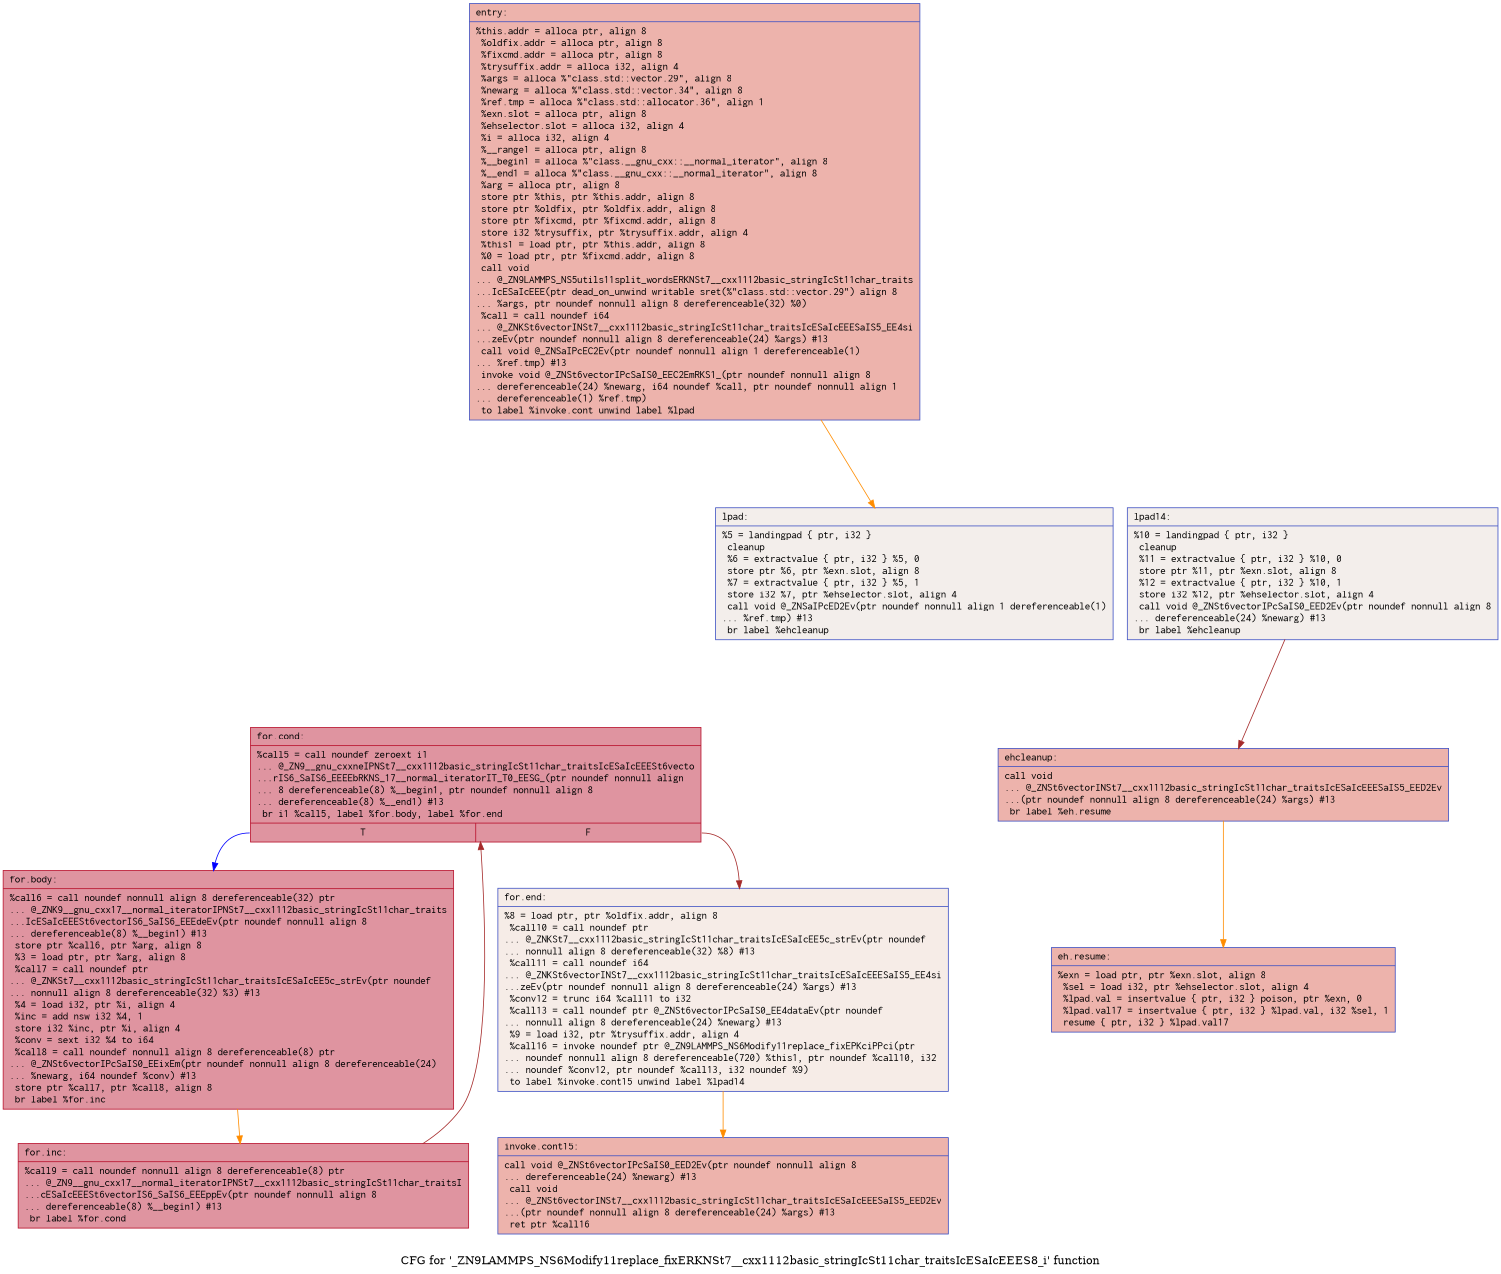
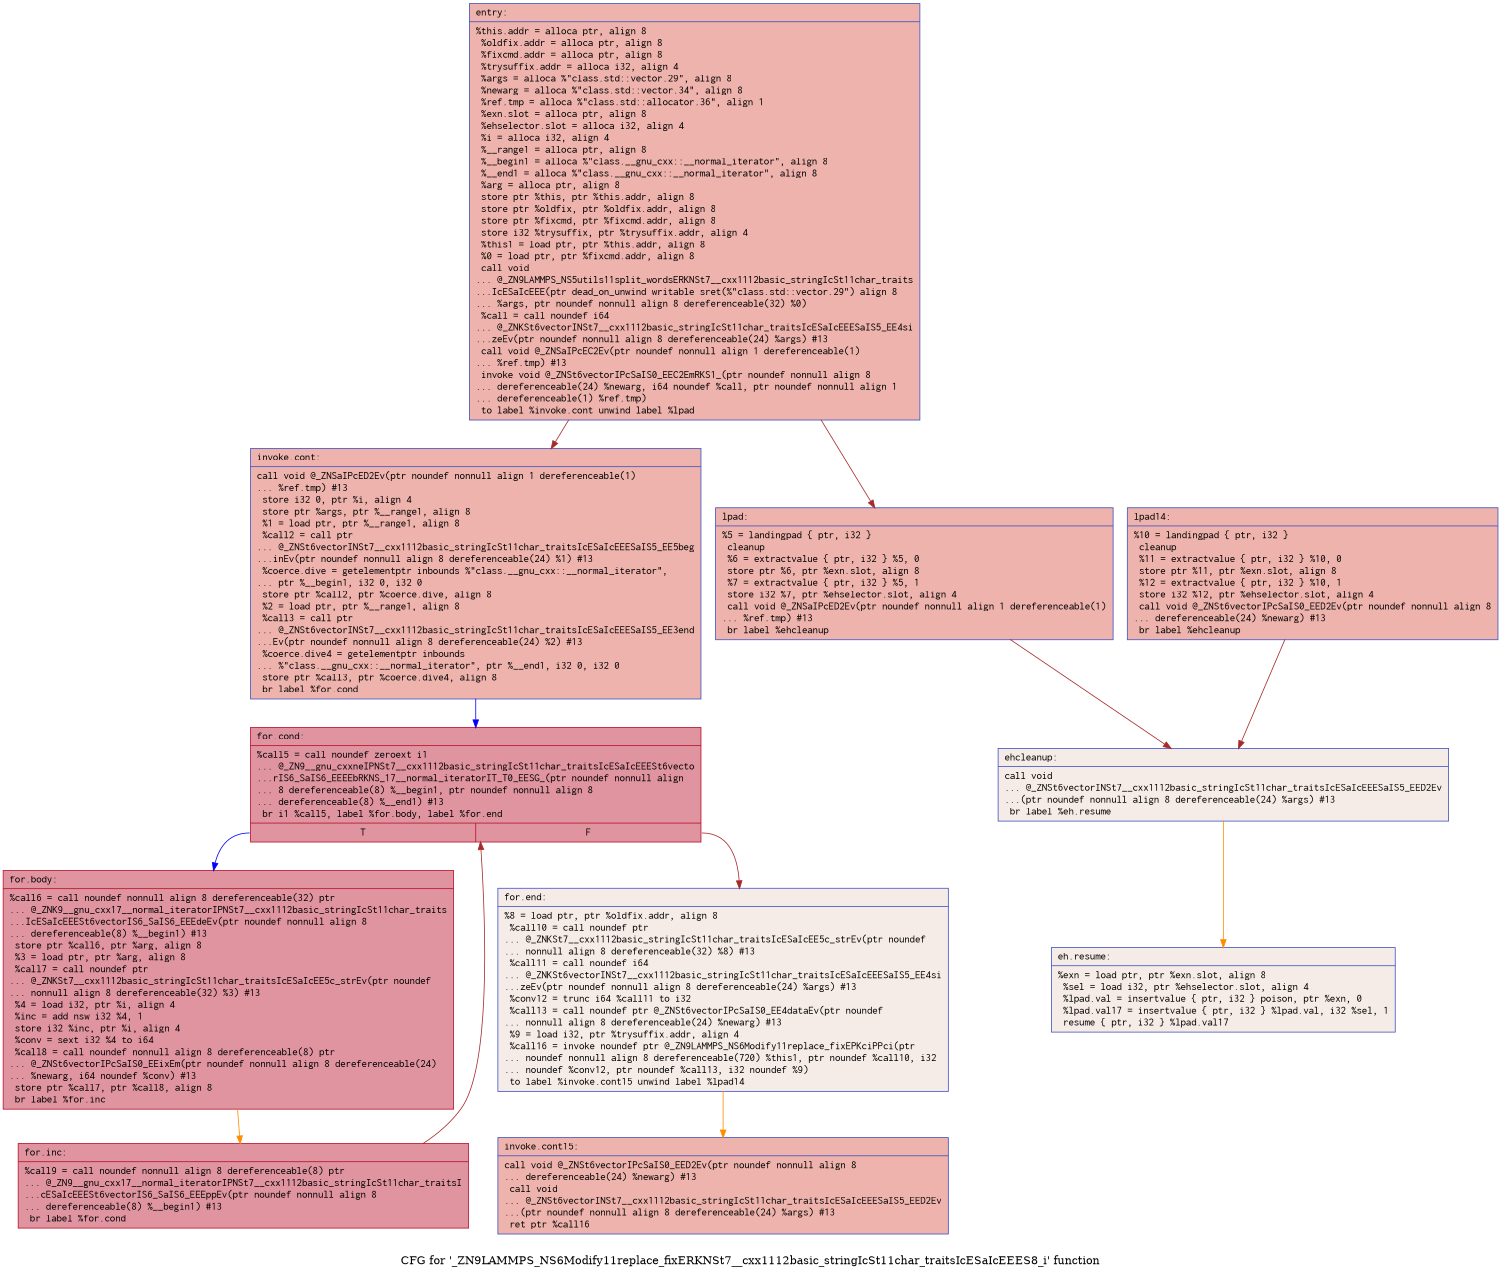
(846, 461) -> (846, 461)
none -> (476, 574)
(914, 574) -> (914, 574)
(1313, 574) -> (1313, 574)
none -> (1087, 692)
(1223, 785) -> (1223, 785)
(1223, 990) -> (1223, 990)
